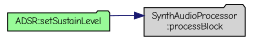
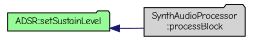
(122, 16) -> (132, 28)
